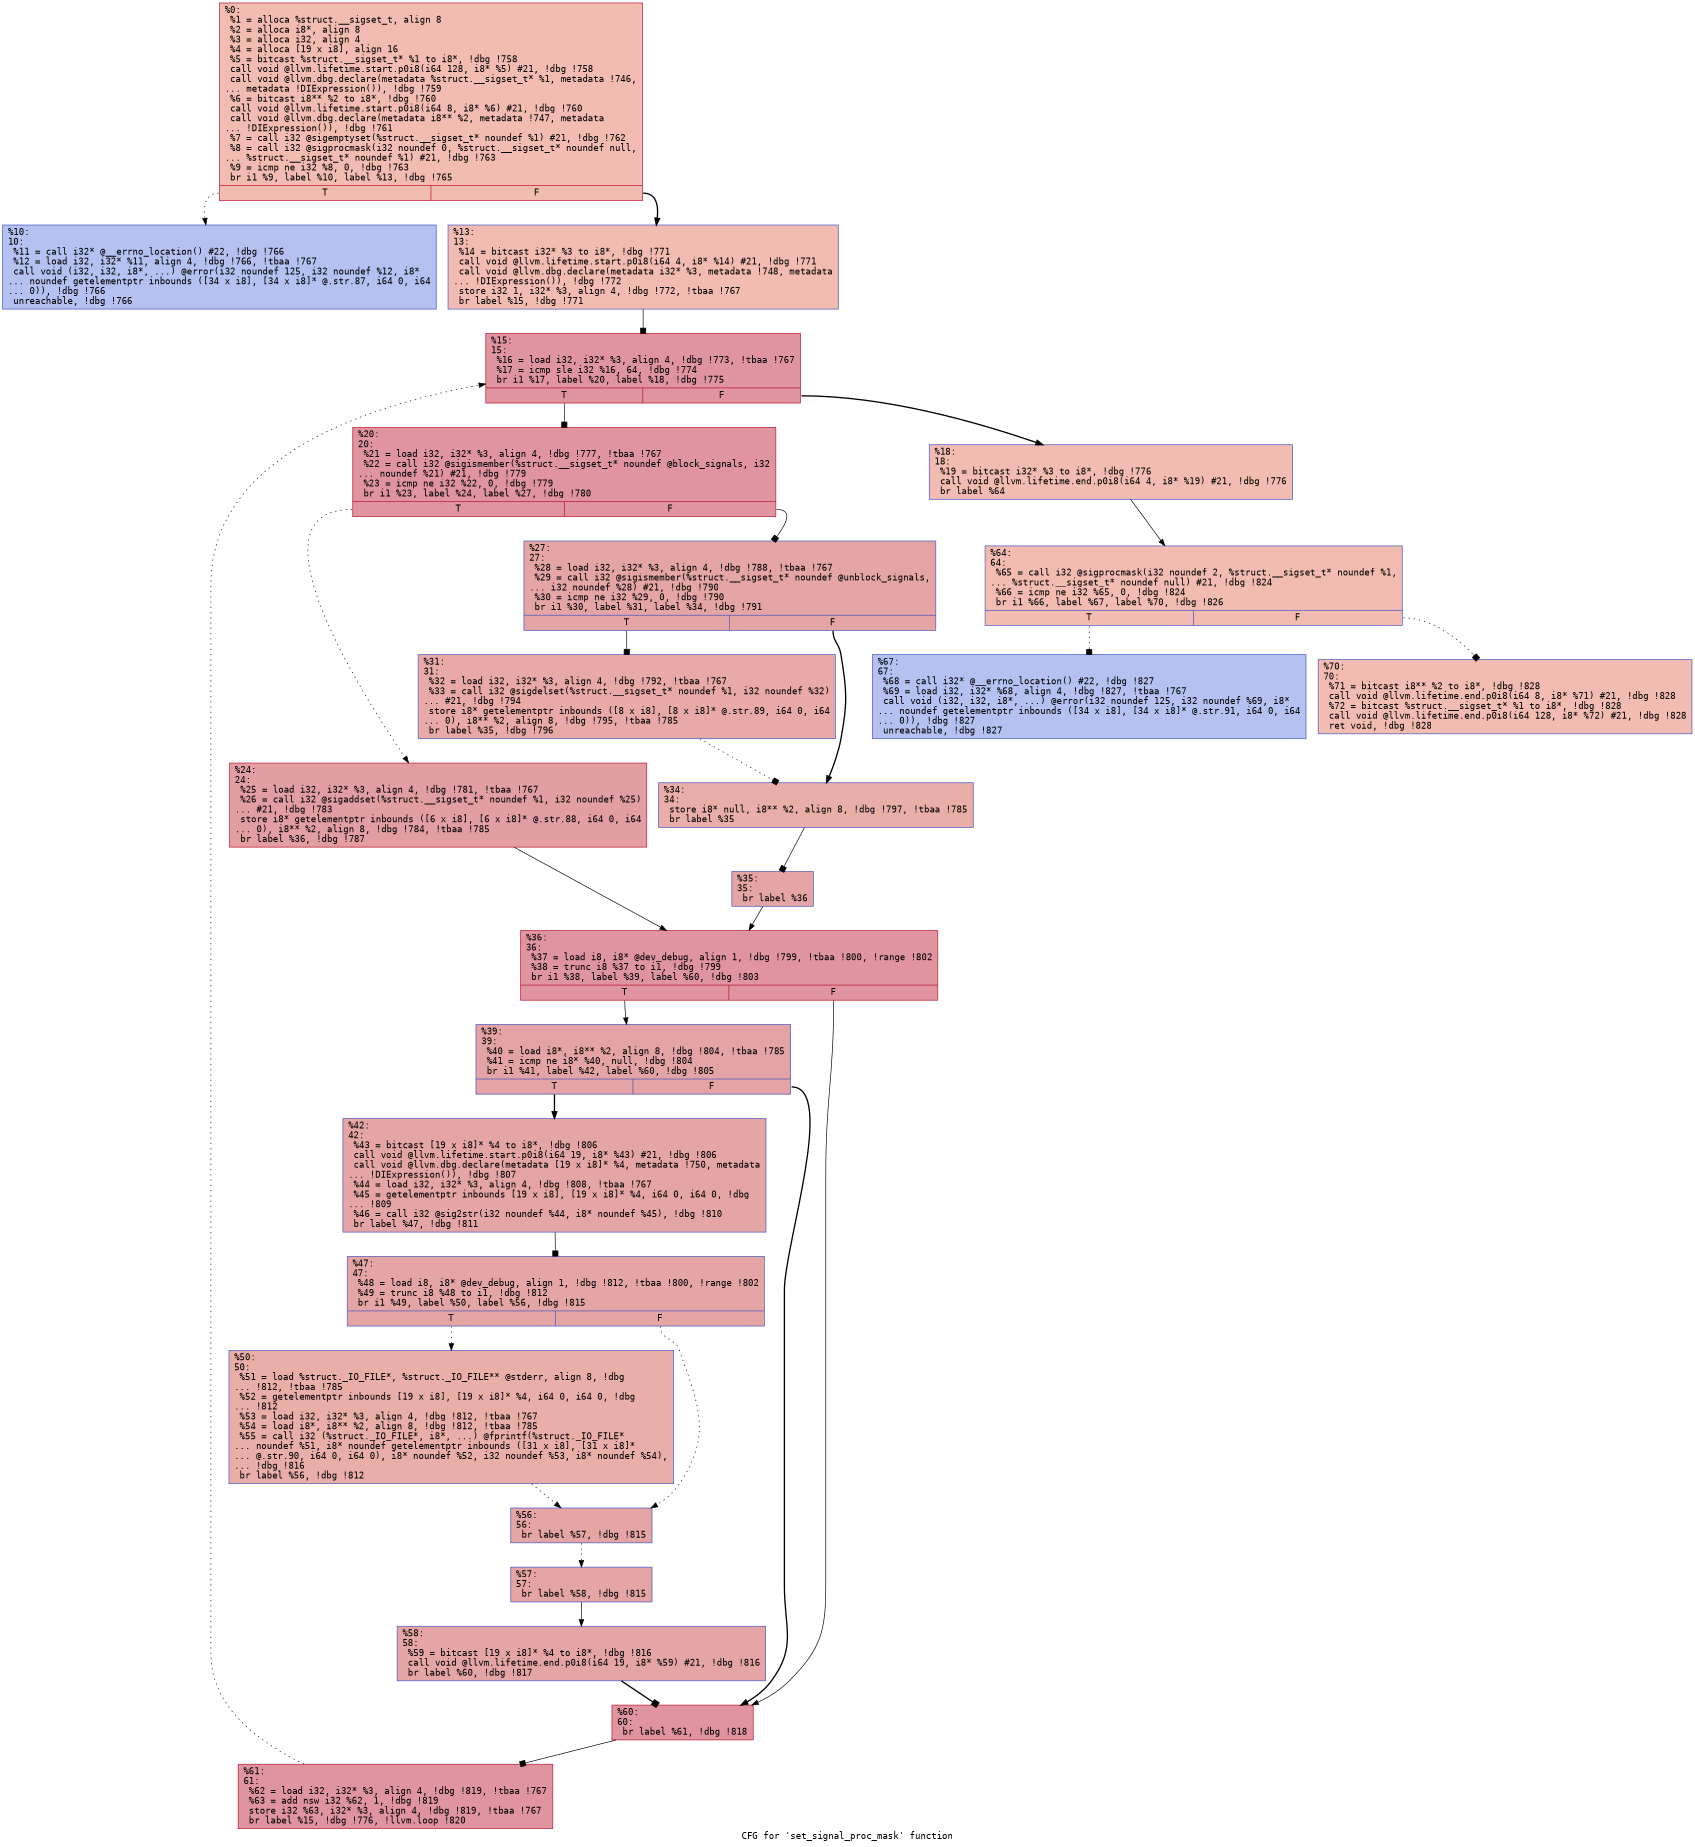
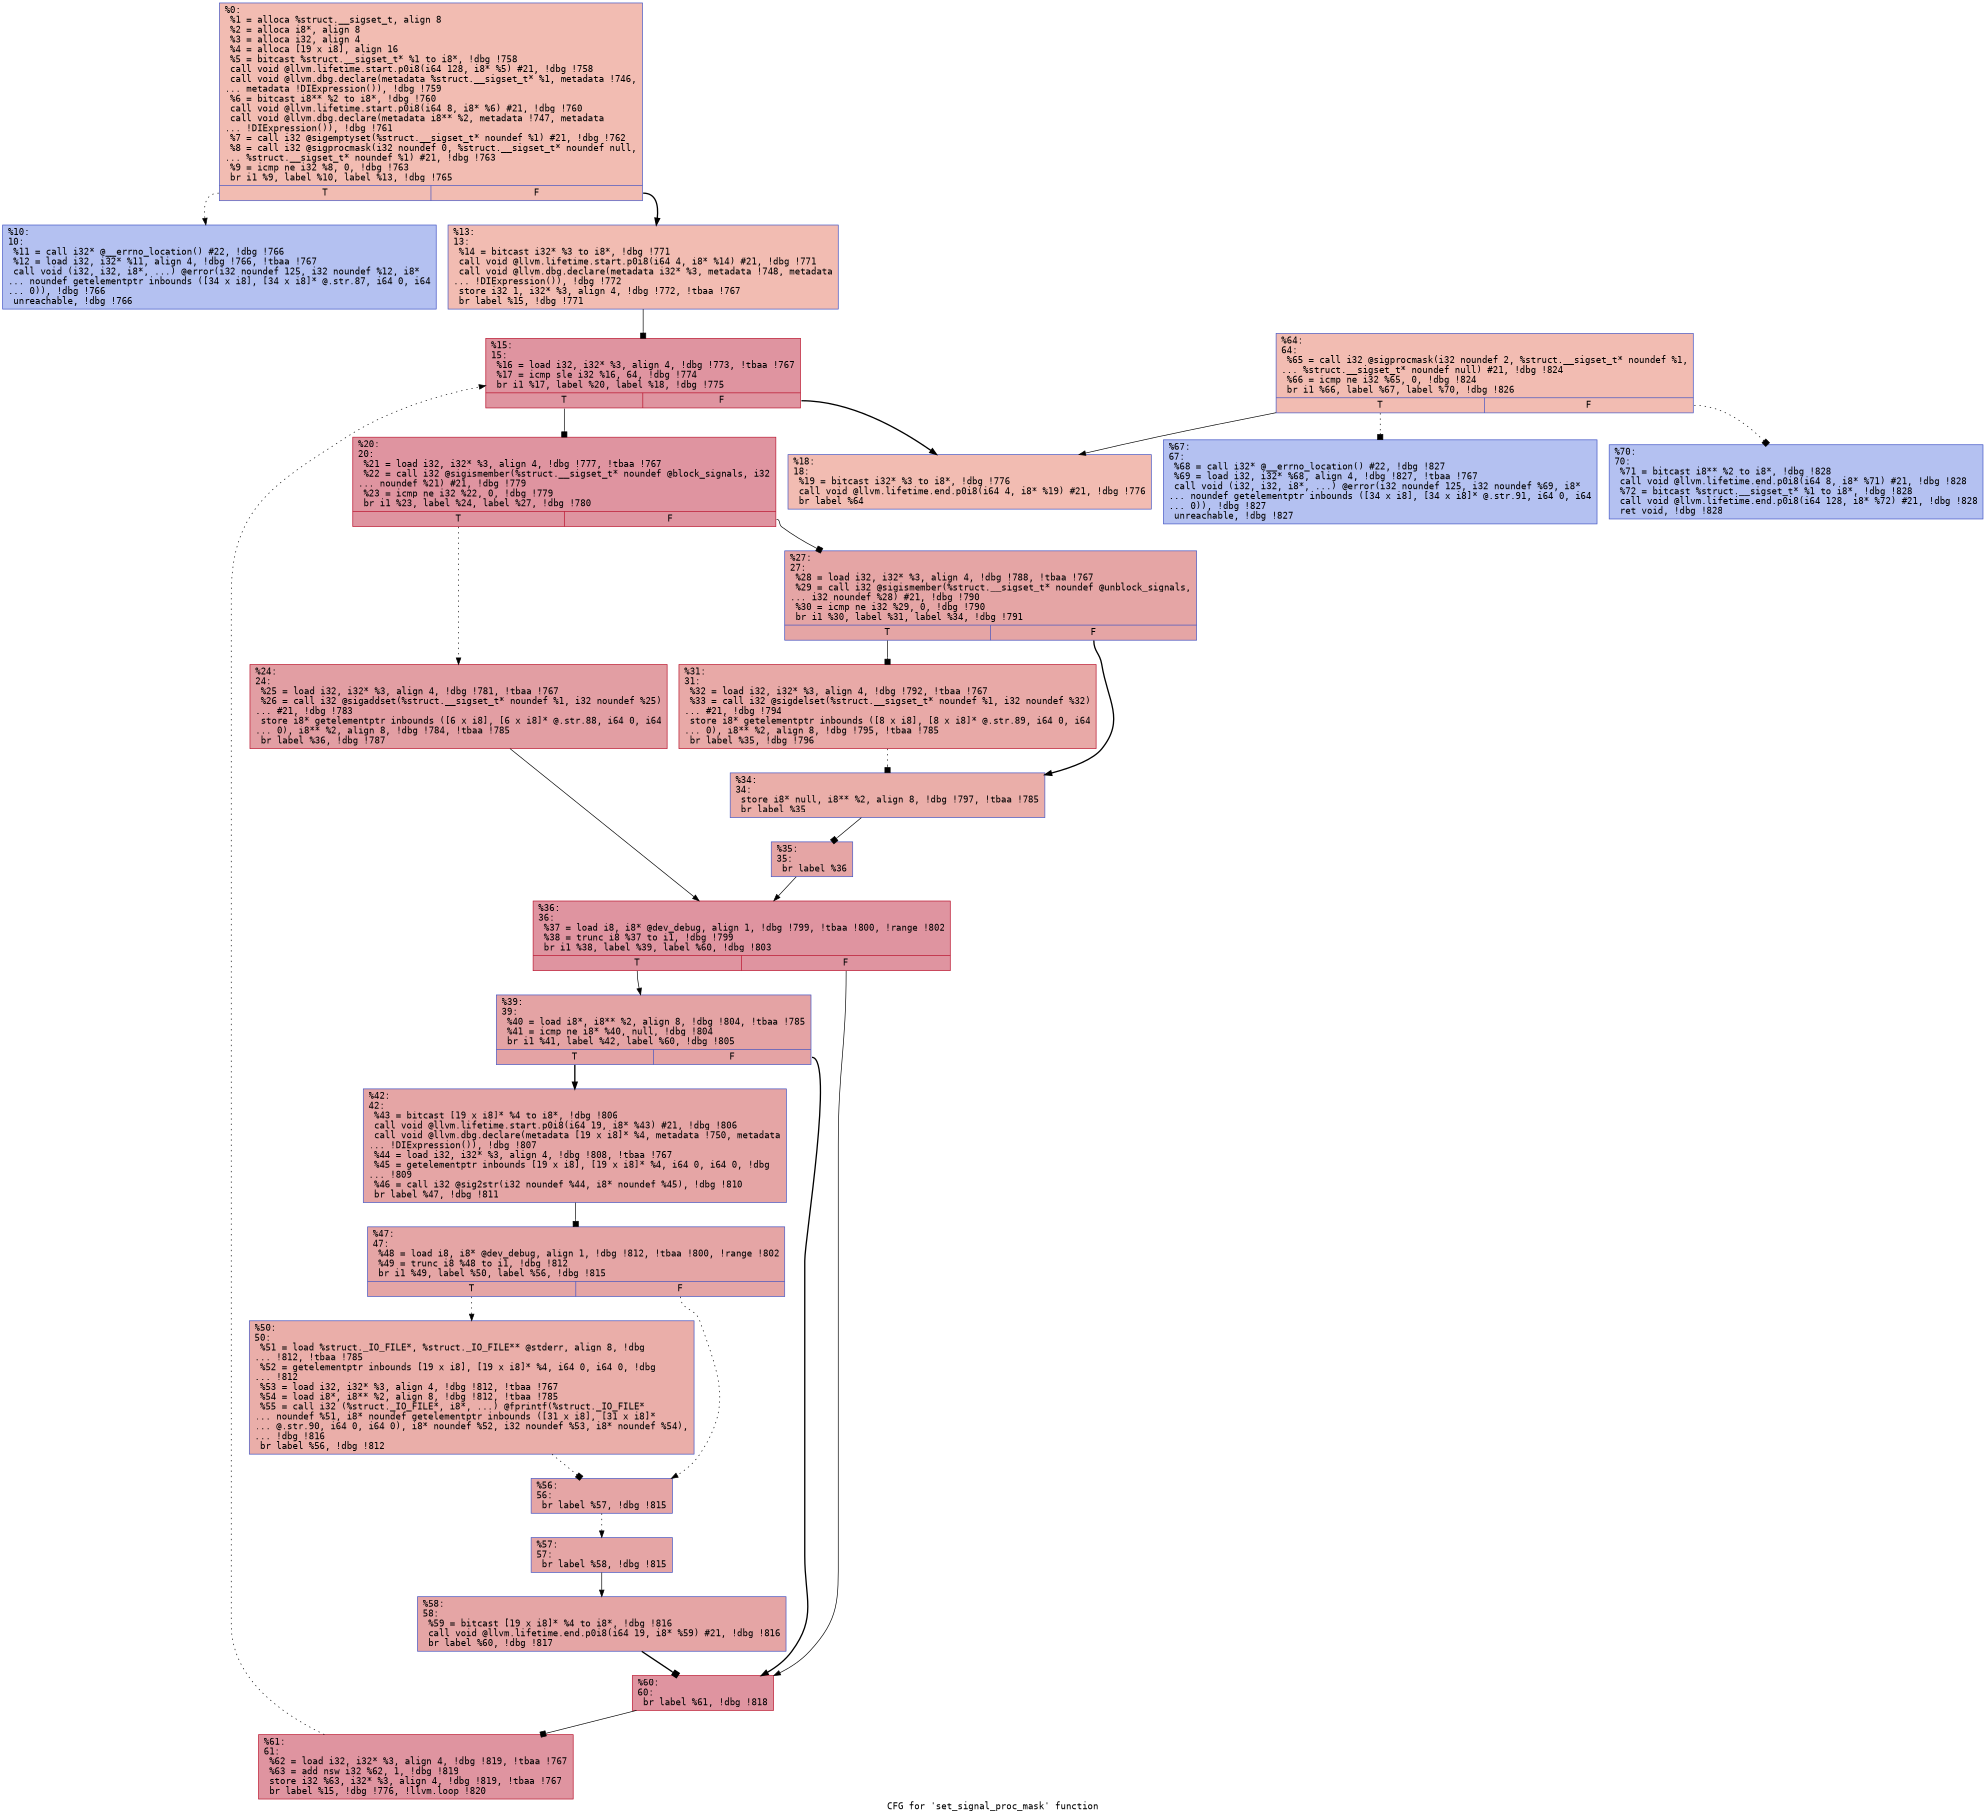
(431, 102) -> (431, 102)
(1146, 520) -> (1181, 432)
(627, 697) -> (888, 707)
(1505, 697) -> (1796, 482)
(544, 1494) -> (564, 1464)
